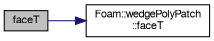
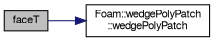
(148, 21) -> (148, 21)
